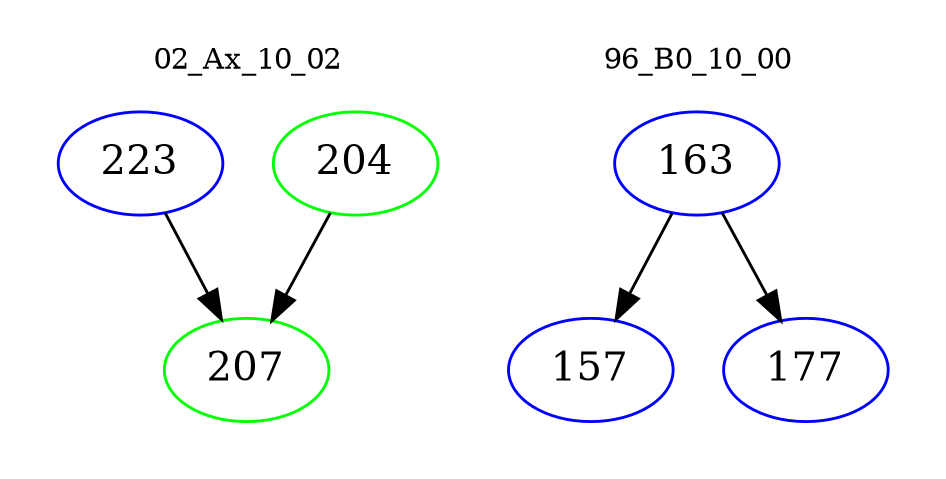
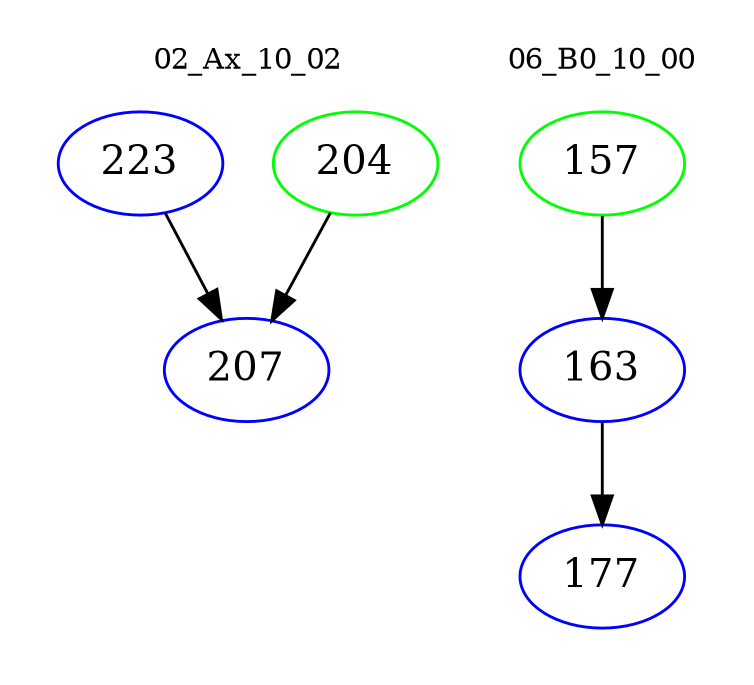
(698, 62) -> (602, 62)
(651, 253) -> (602, 253)
(247, 370) -> (247, 370)
(591, 370) -> (602, 163)
